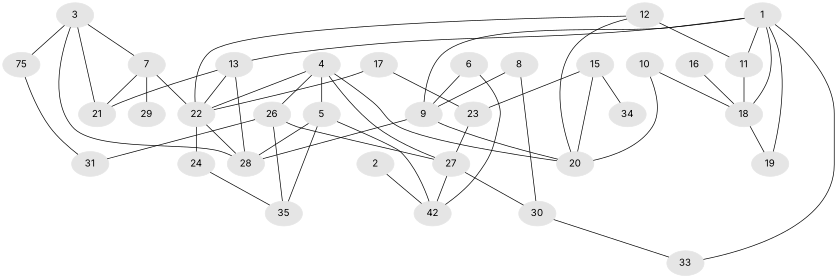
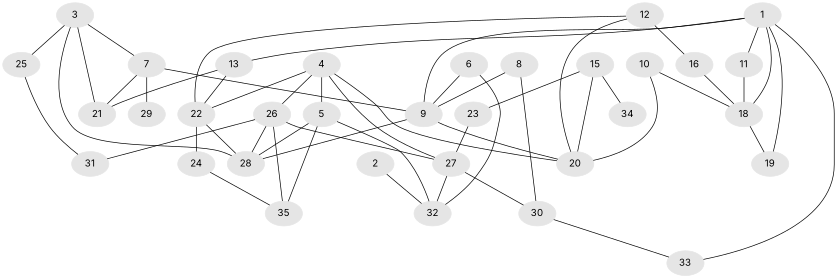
(694, 40) -> (670, 40)
(21, 65) -> (21, 65)
(379, 65) -> none
(171, 89) -> (285, 90)
(240, 114) -> (259, 139)
(433, 214) -> (433, 214)
